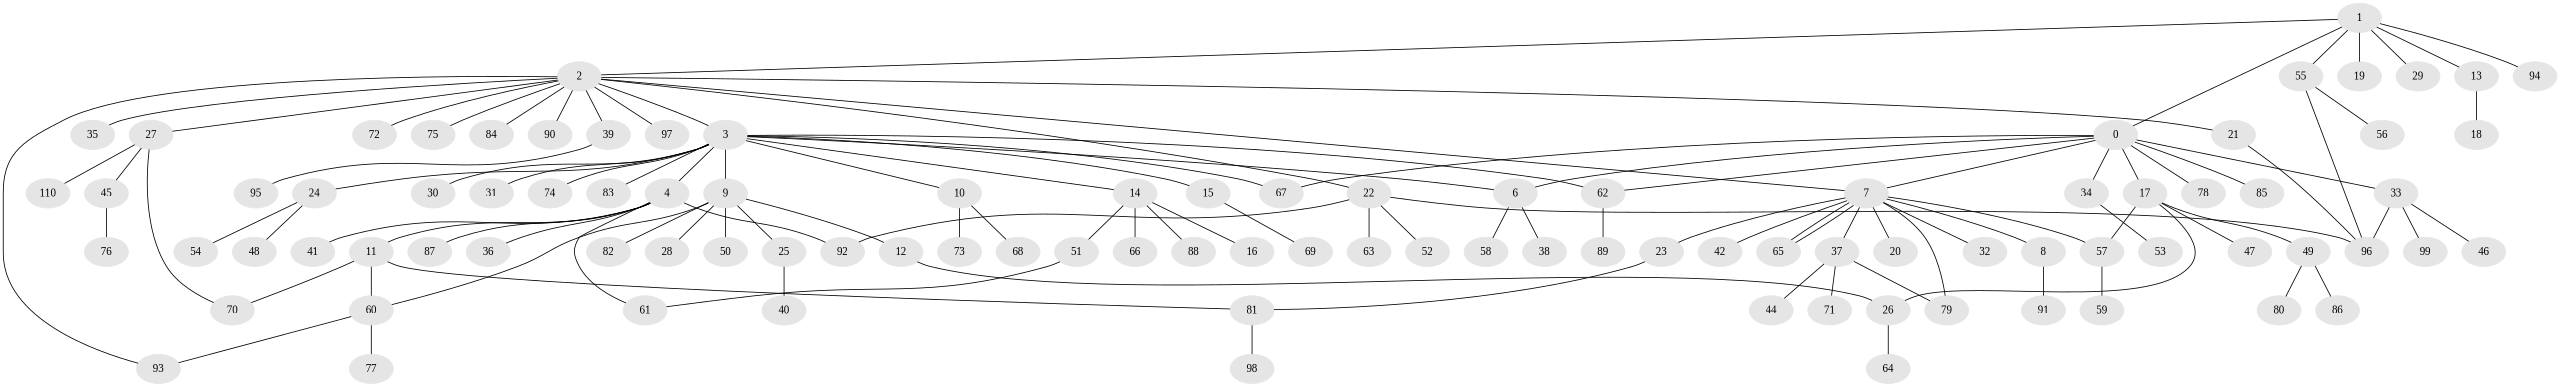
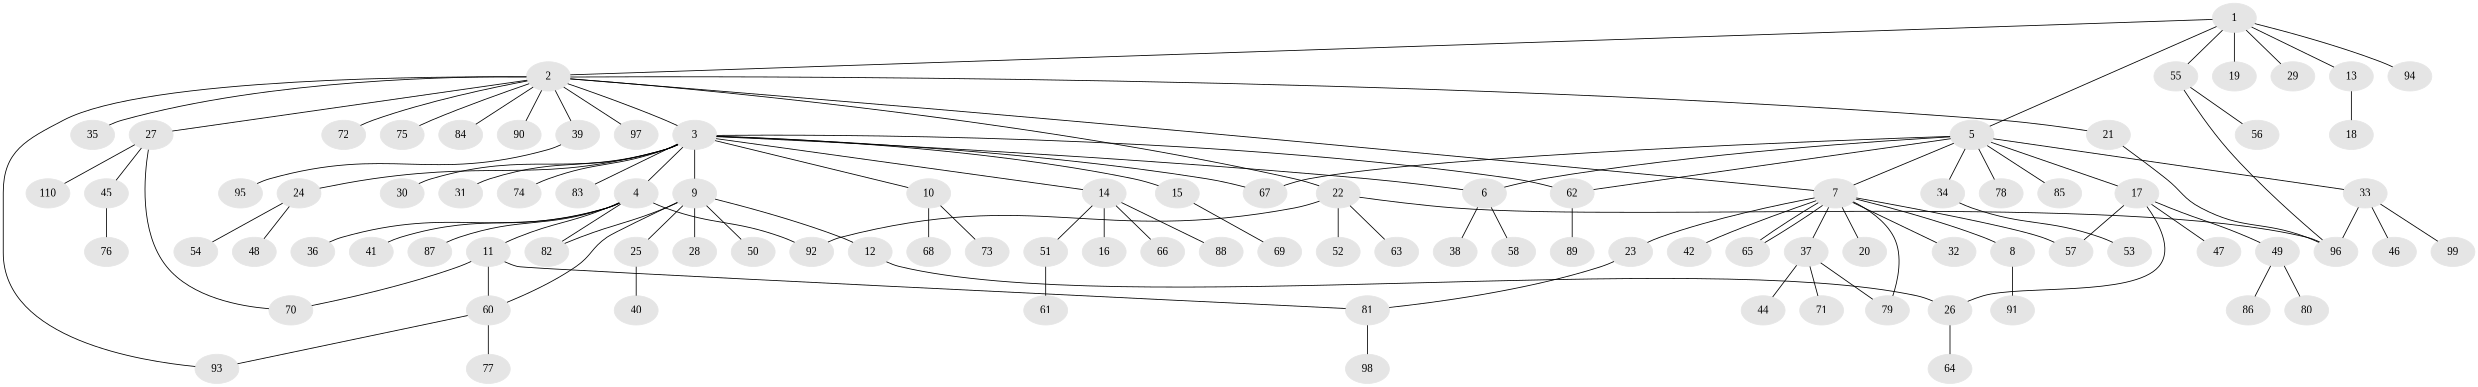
(2116, 135) -> (1972, 135)
(575, 247) -> (591, 223)
(2102, 310) -> none
